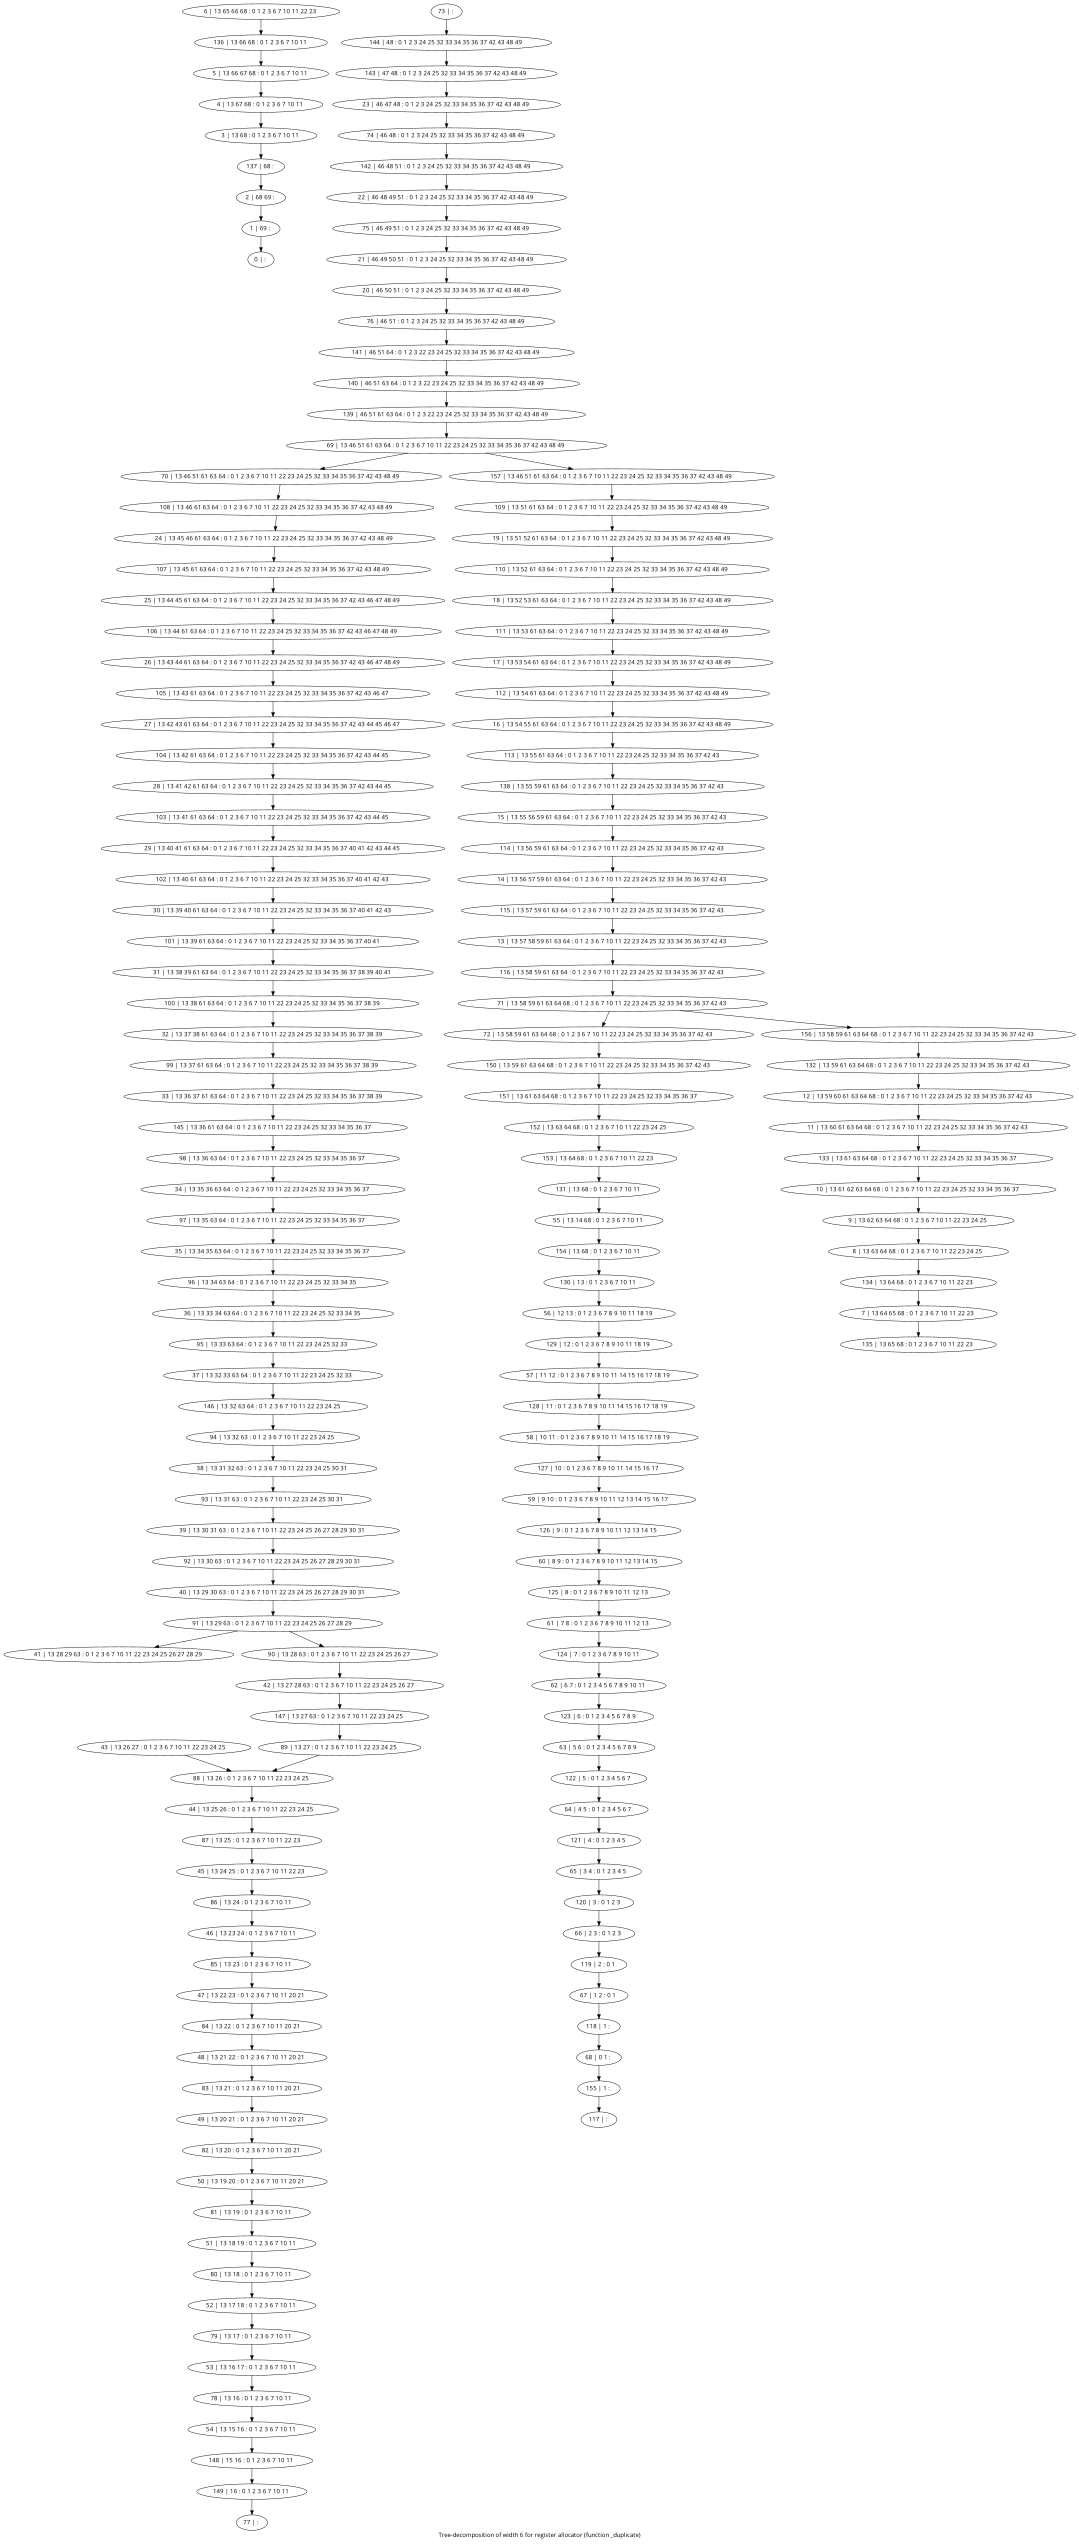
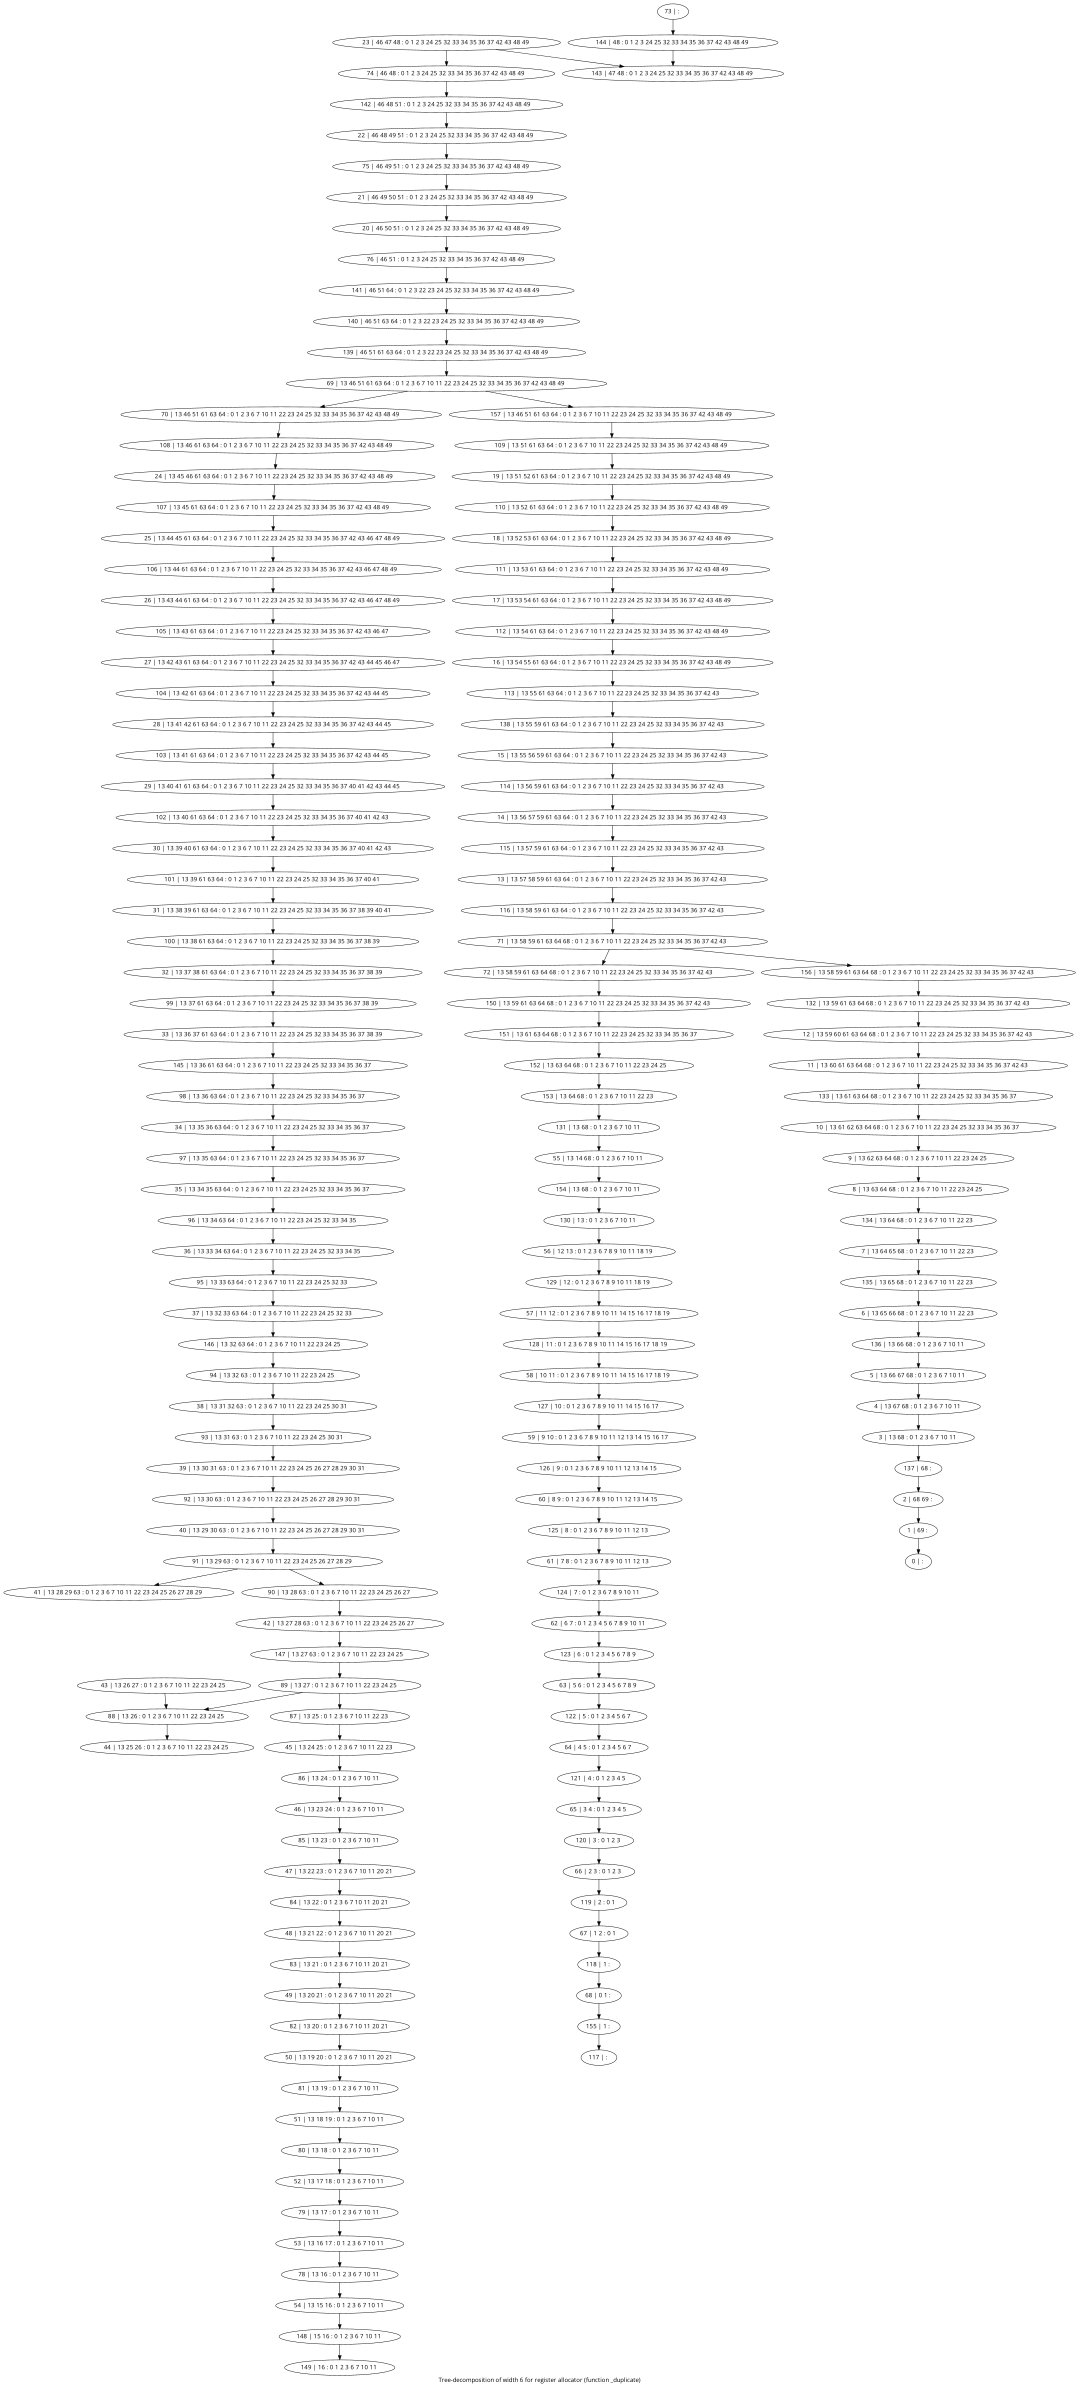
(447, 87) -> (558, 58)
none -> (918, 1296)
(252, 1823) -> (340, 1699)
(252, 2523) -> none
